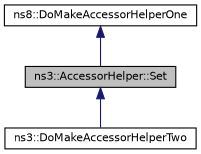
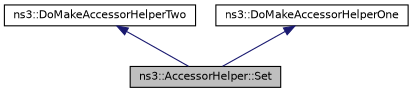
(101, 15) -> (312, 15)
(101, 113) -> (158, 49)
